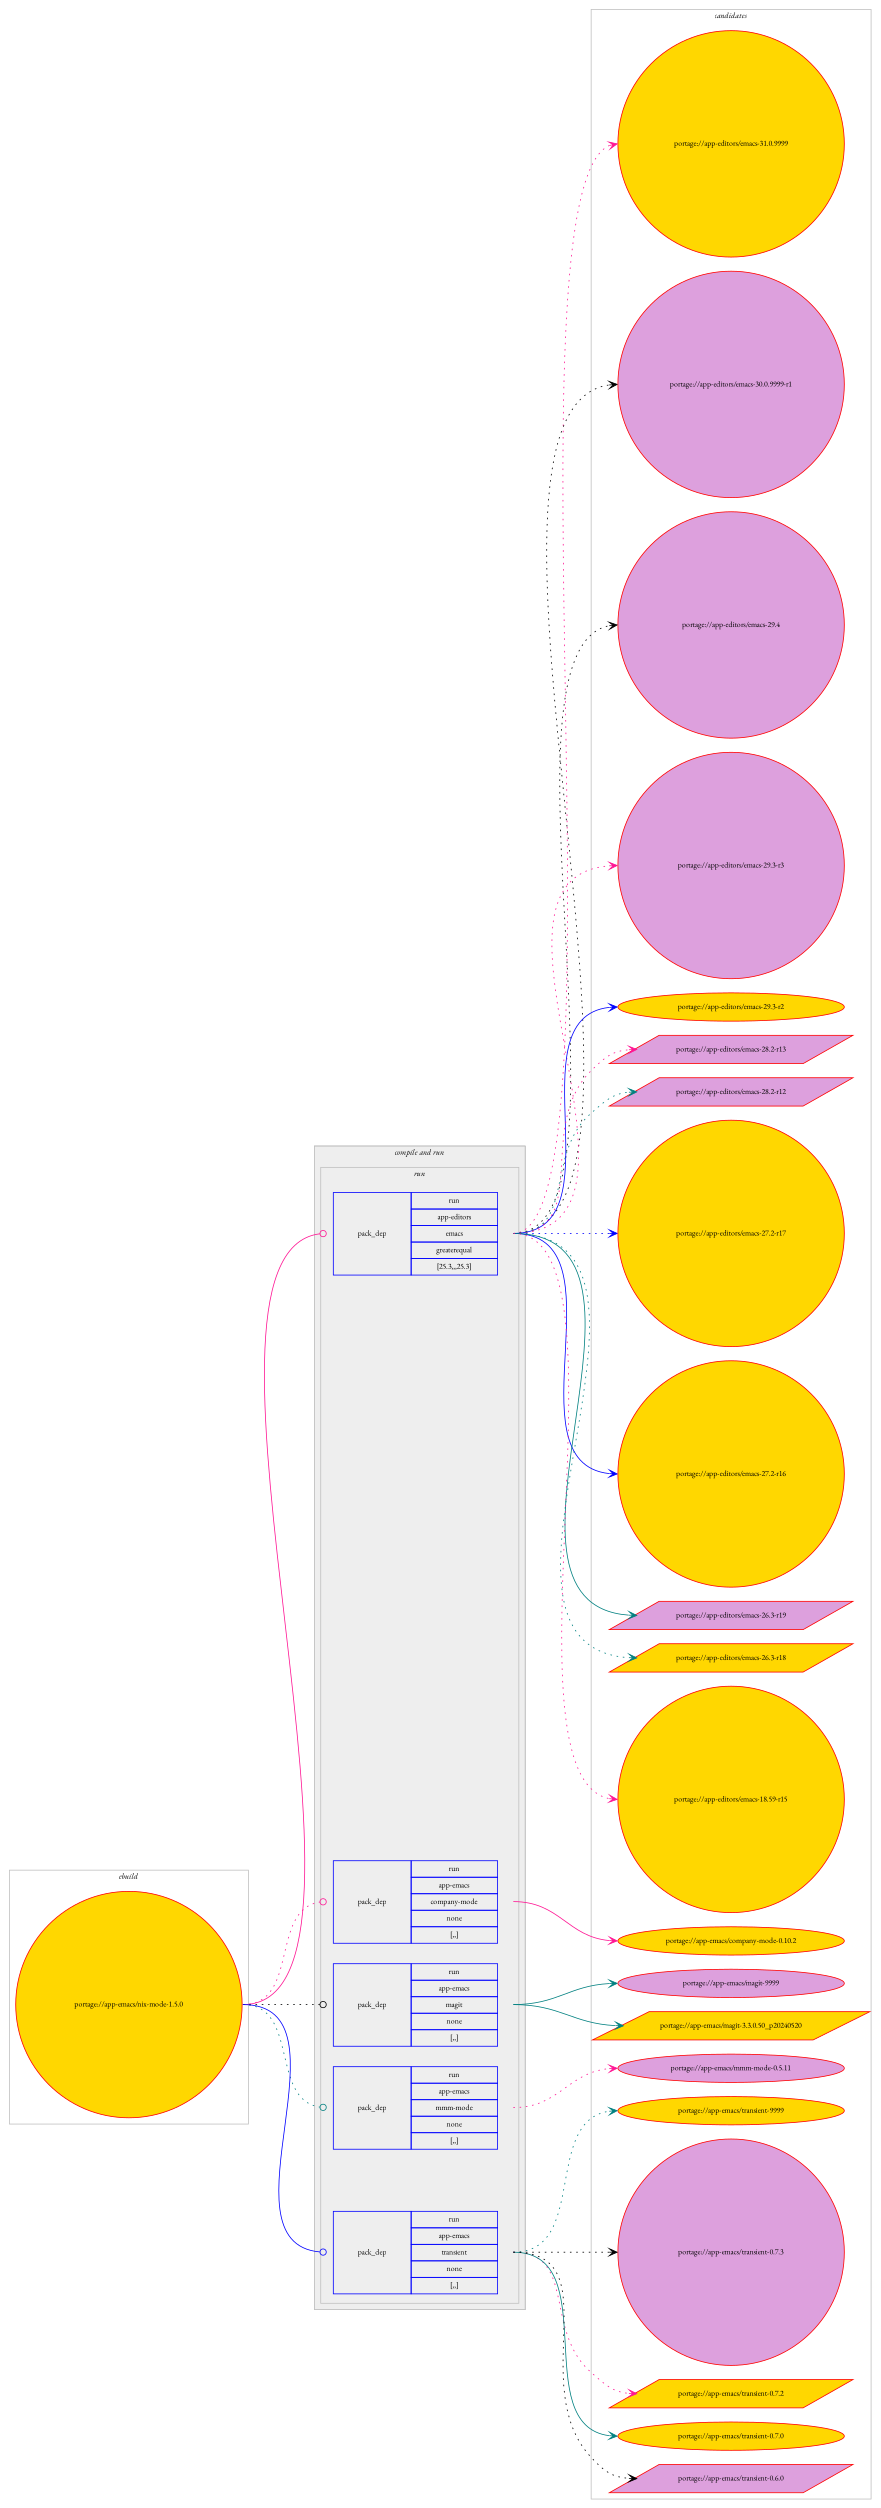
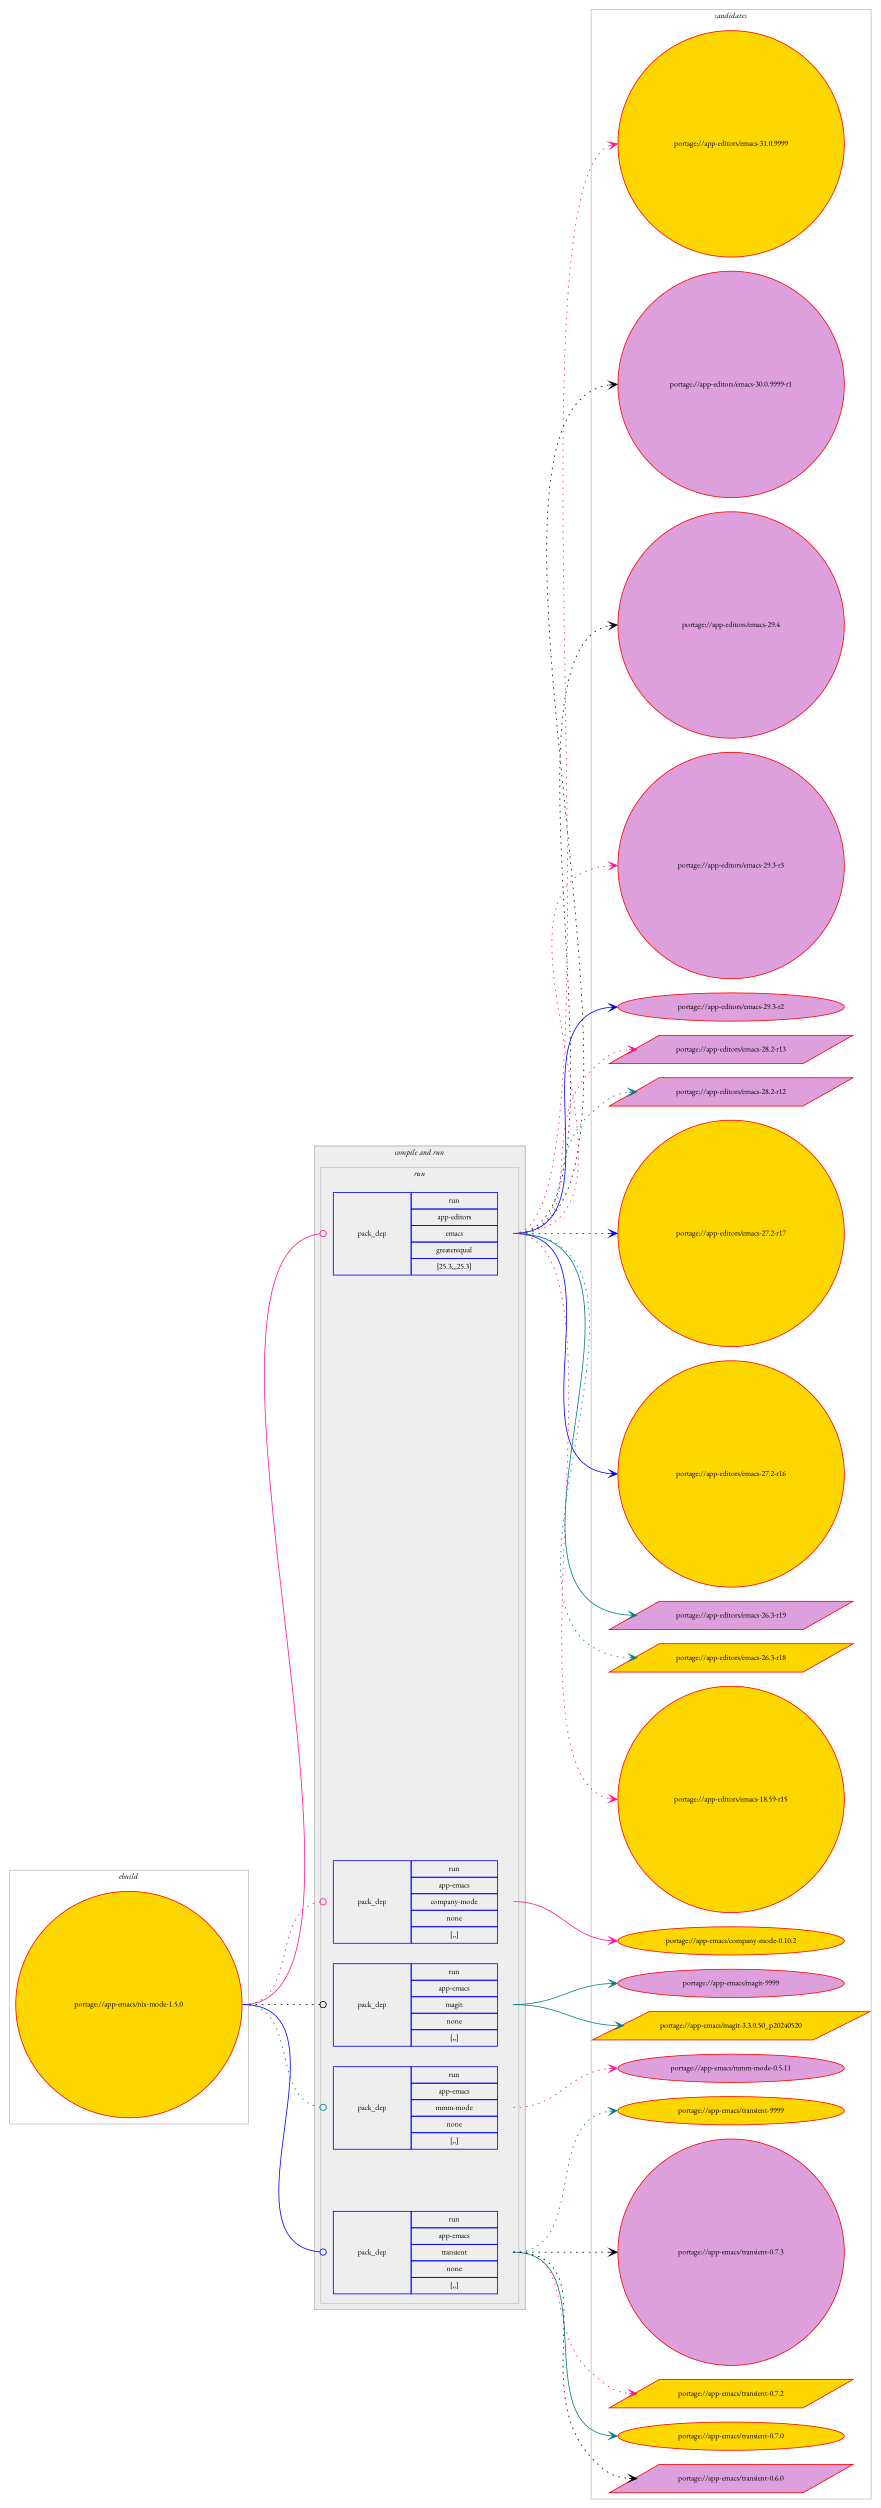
(731, 1007) -> (731, 1007)
